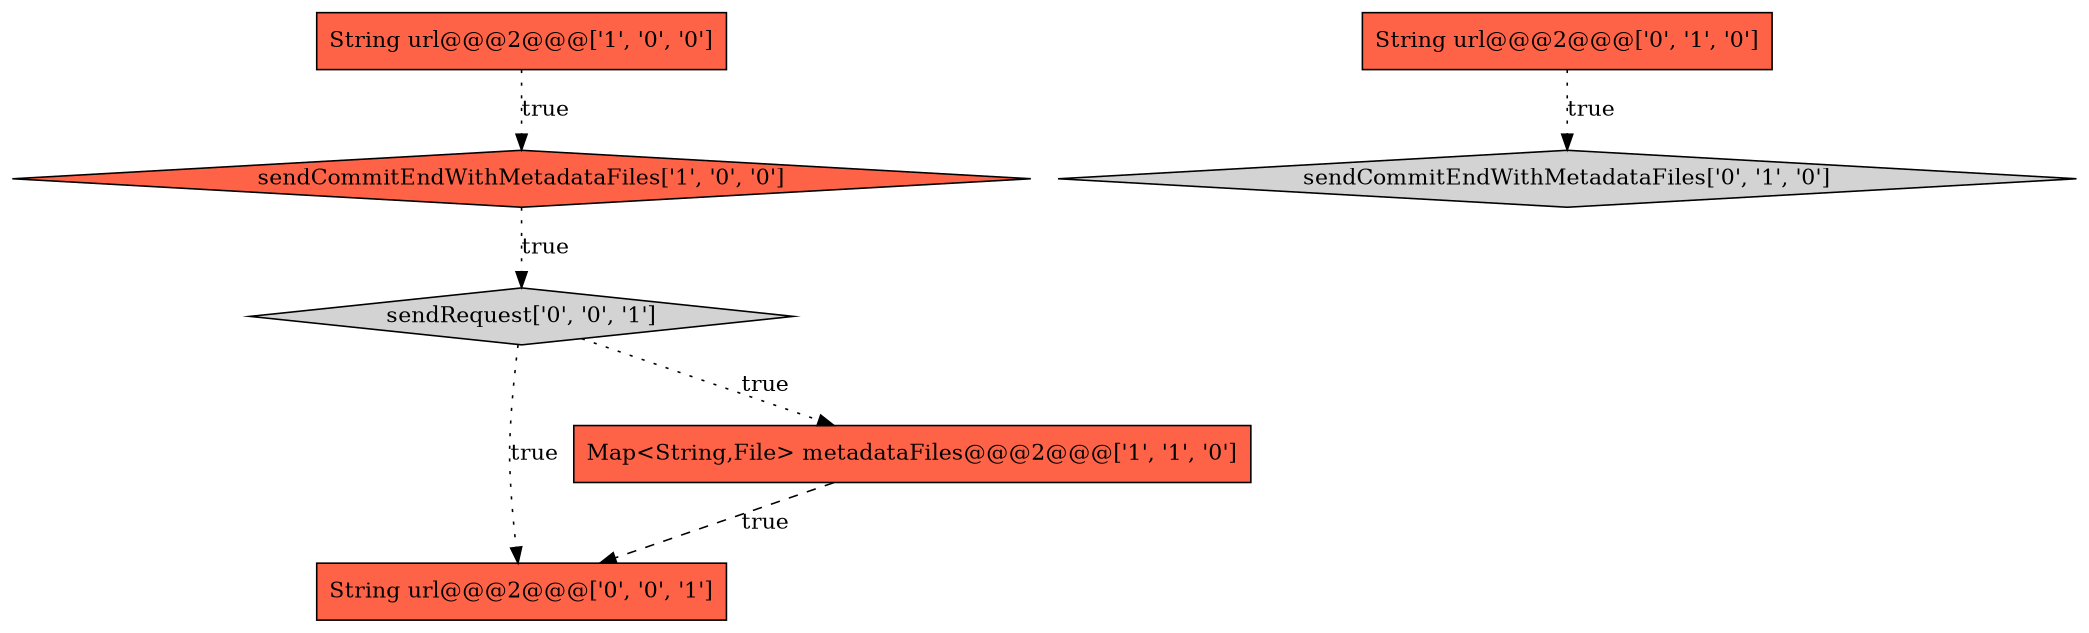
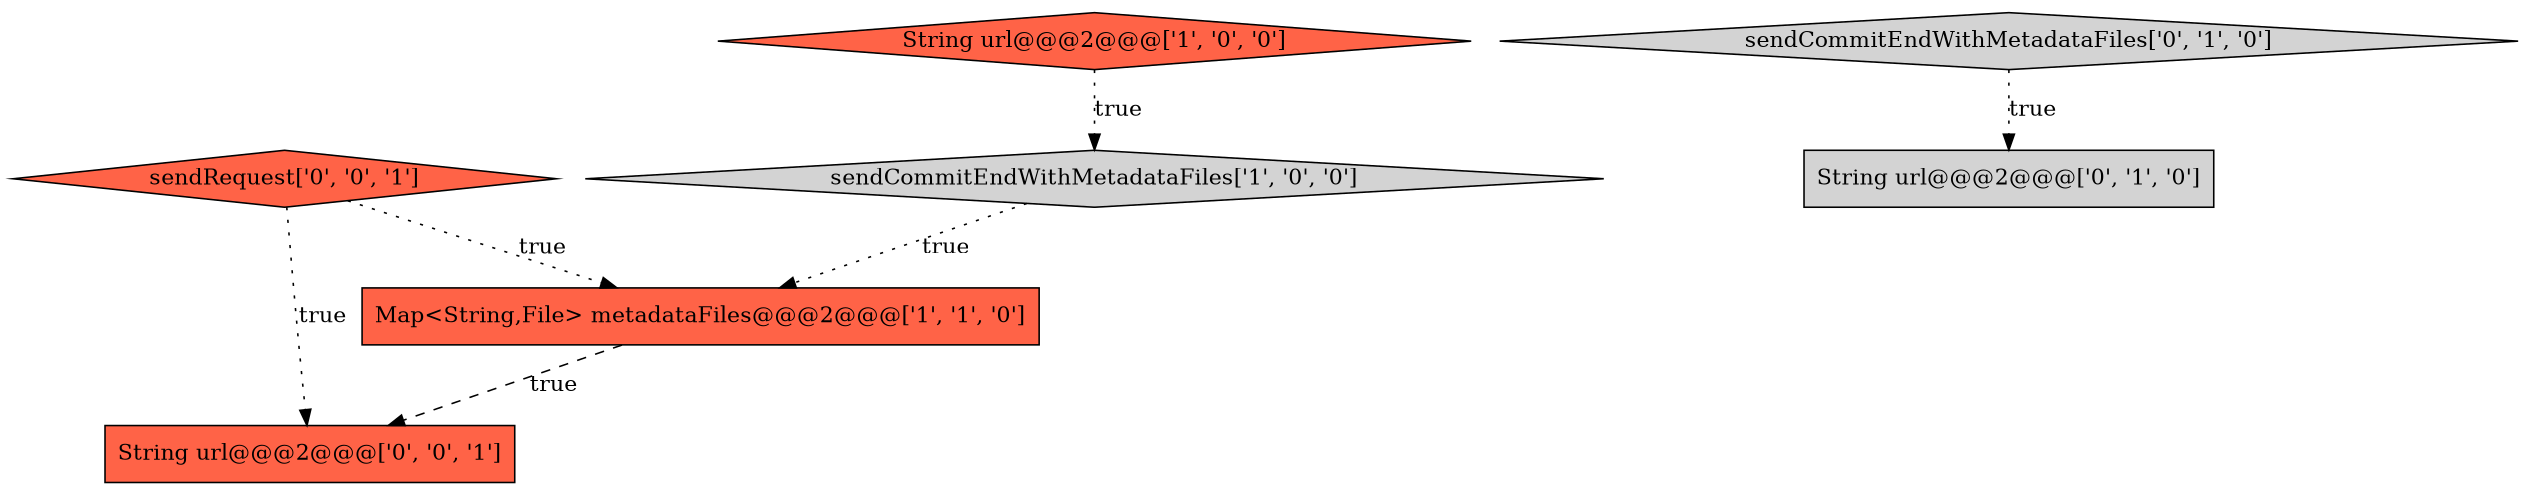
(522, 41) -> (1095, 41)
(1567, 41) -> (2009, 179)
(1567, 102) -> (2009, 102)
(522, 179) -> (1095, 179)
(522, 240) -> (911, 243)
(522, 316) -> (285, 179)
